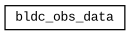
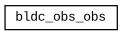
(65, 18) -> (61, 18)
